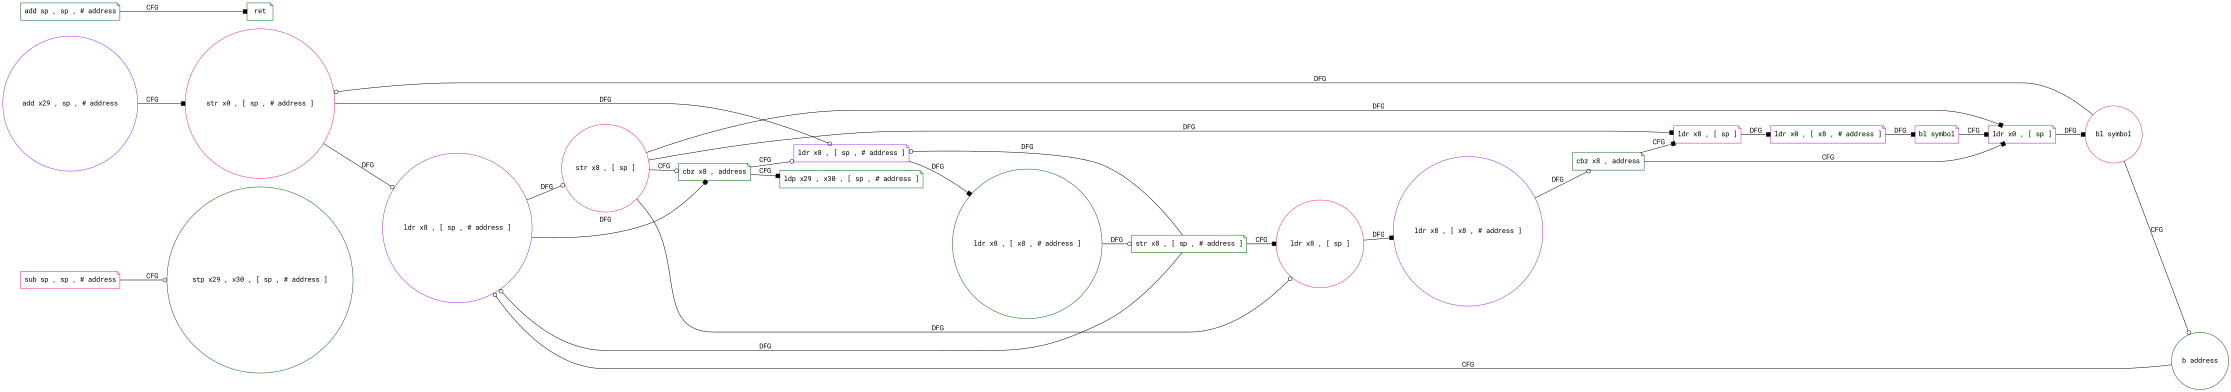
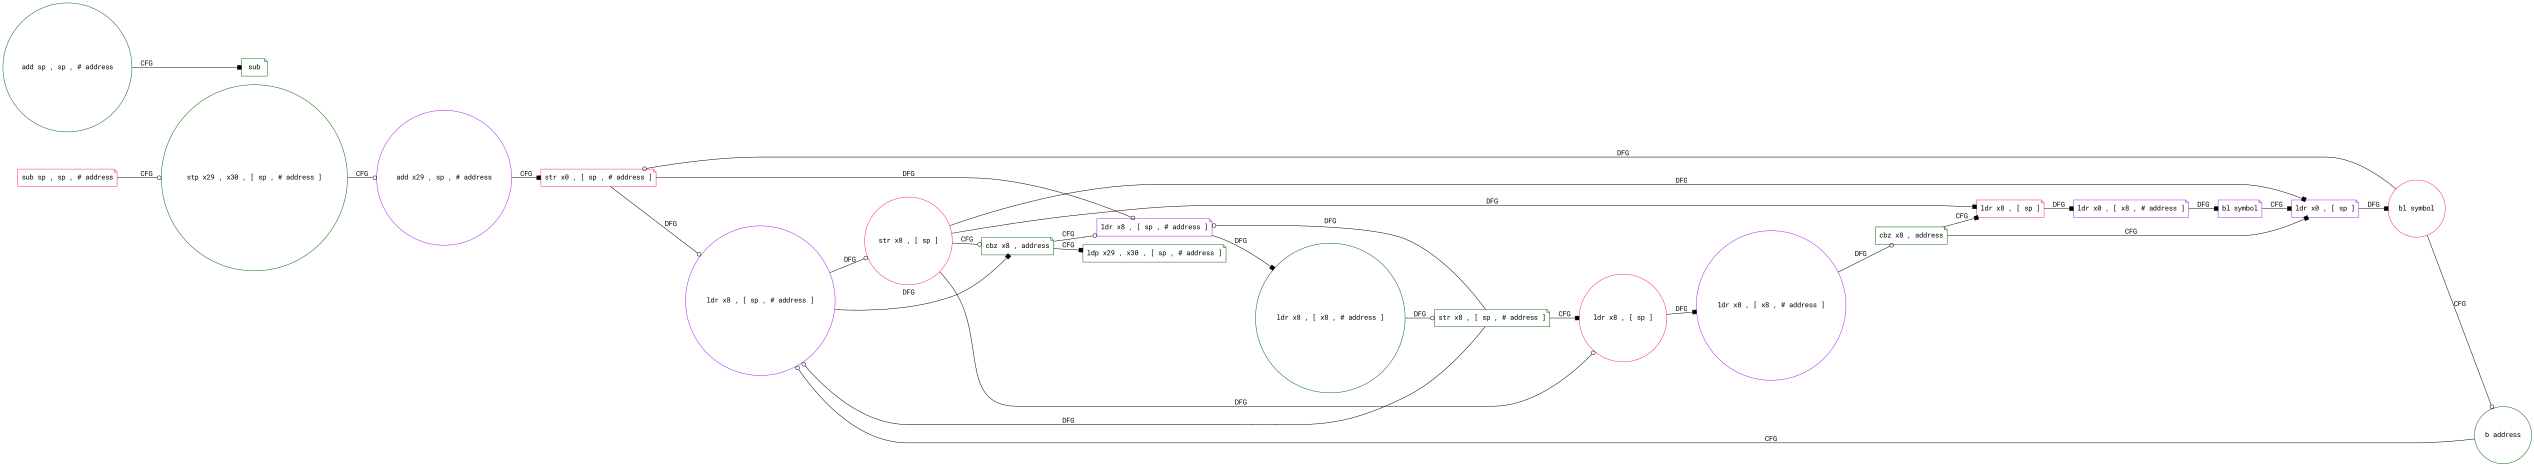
(70, 12) -> (67, 67)
(260, 12) -> (254, 67)
(260, 104) -> (598, 178)
none -> (360, 178)
